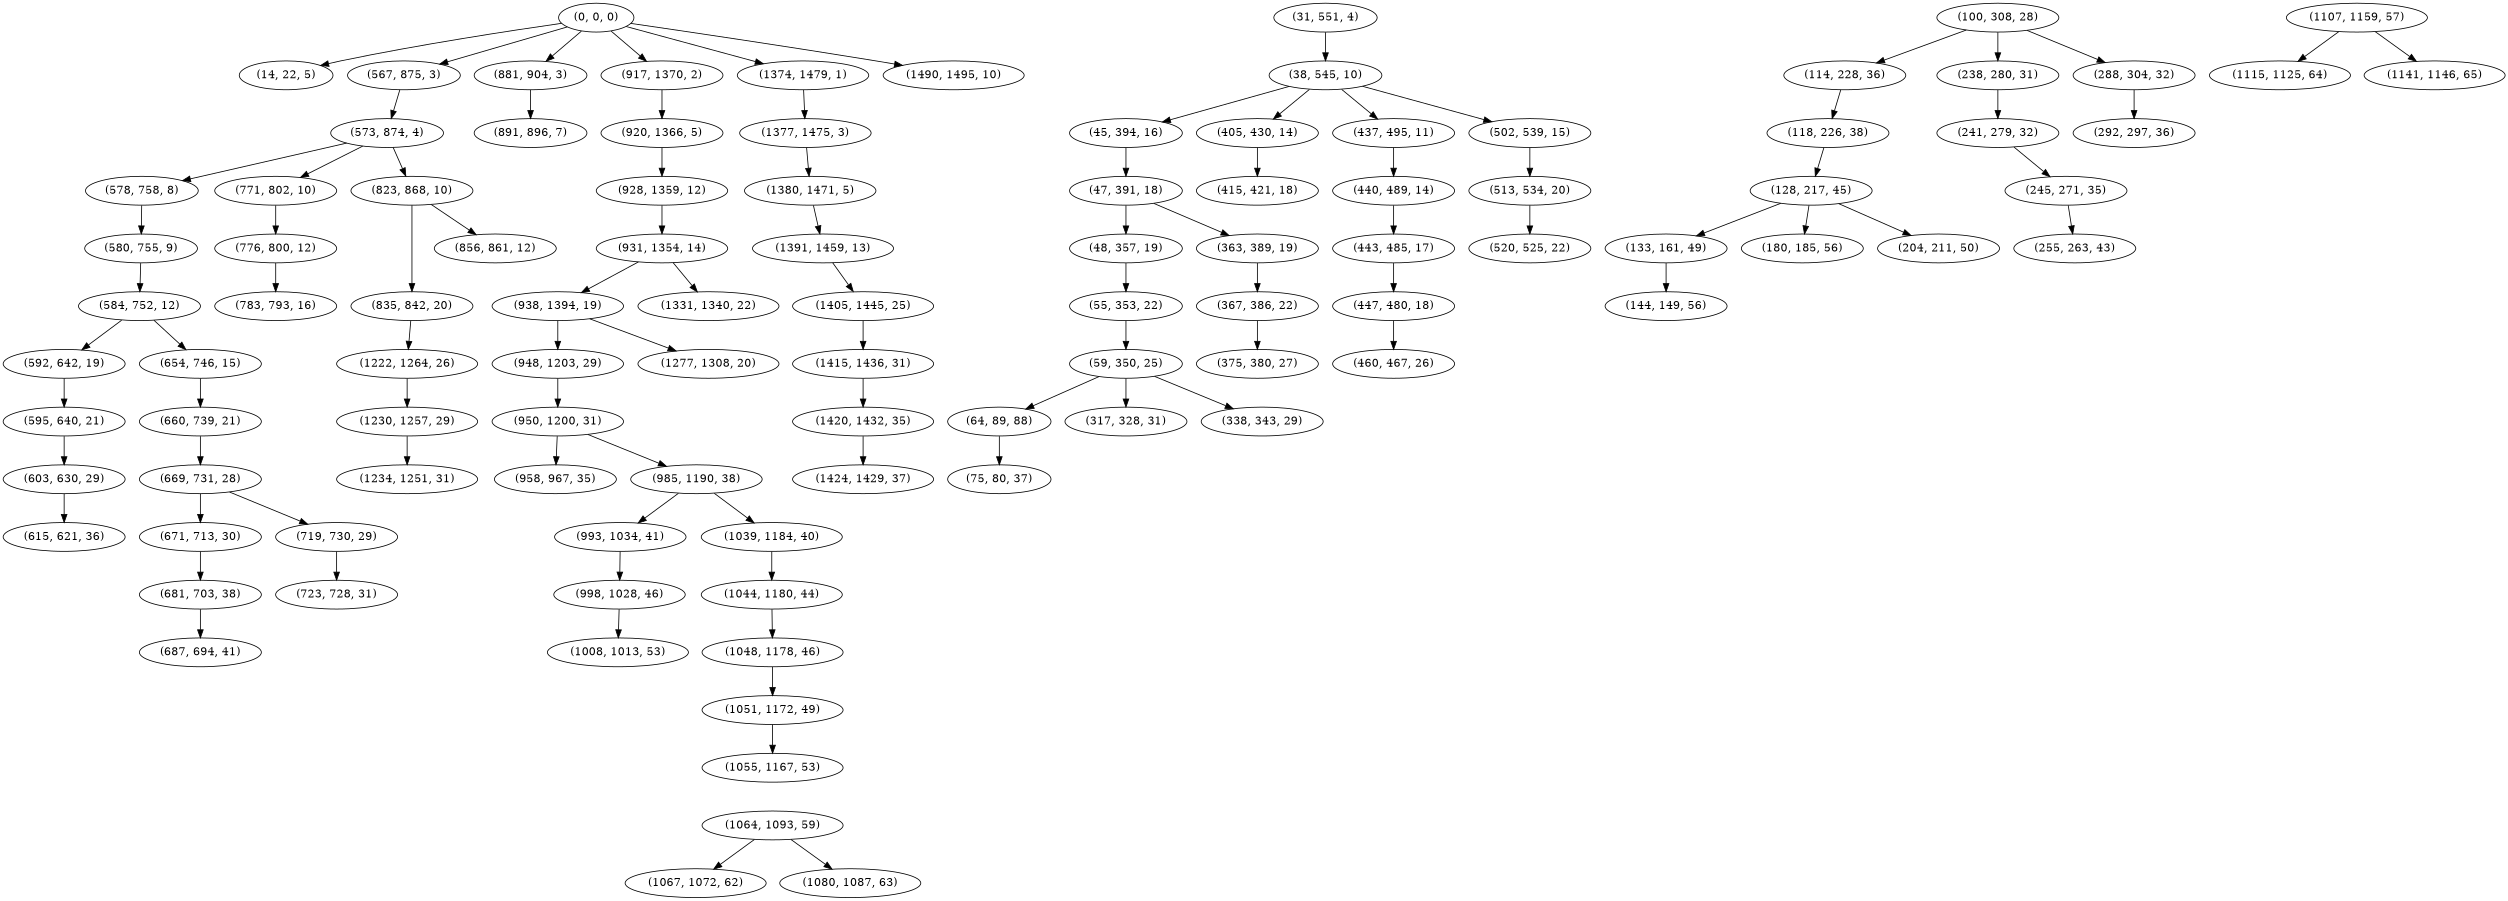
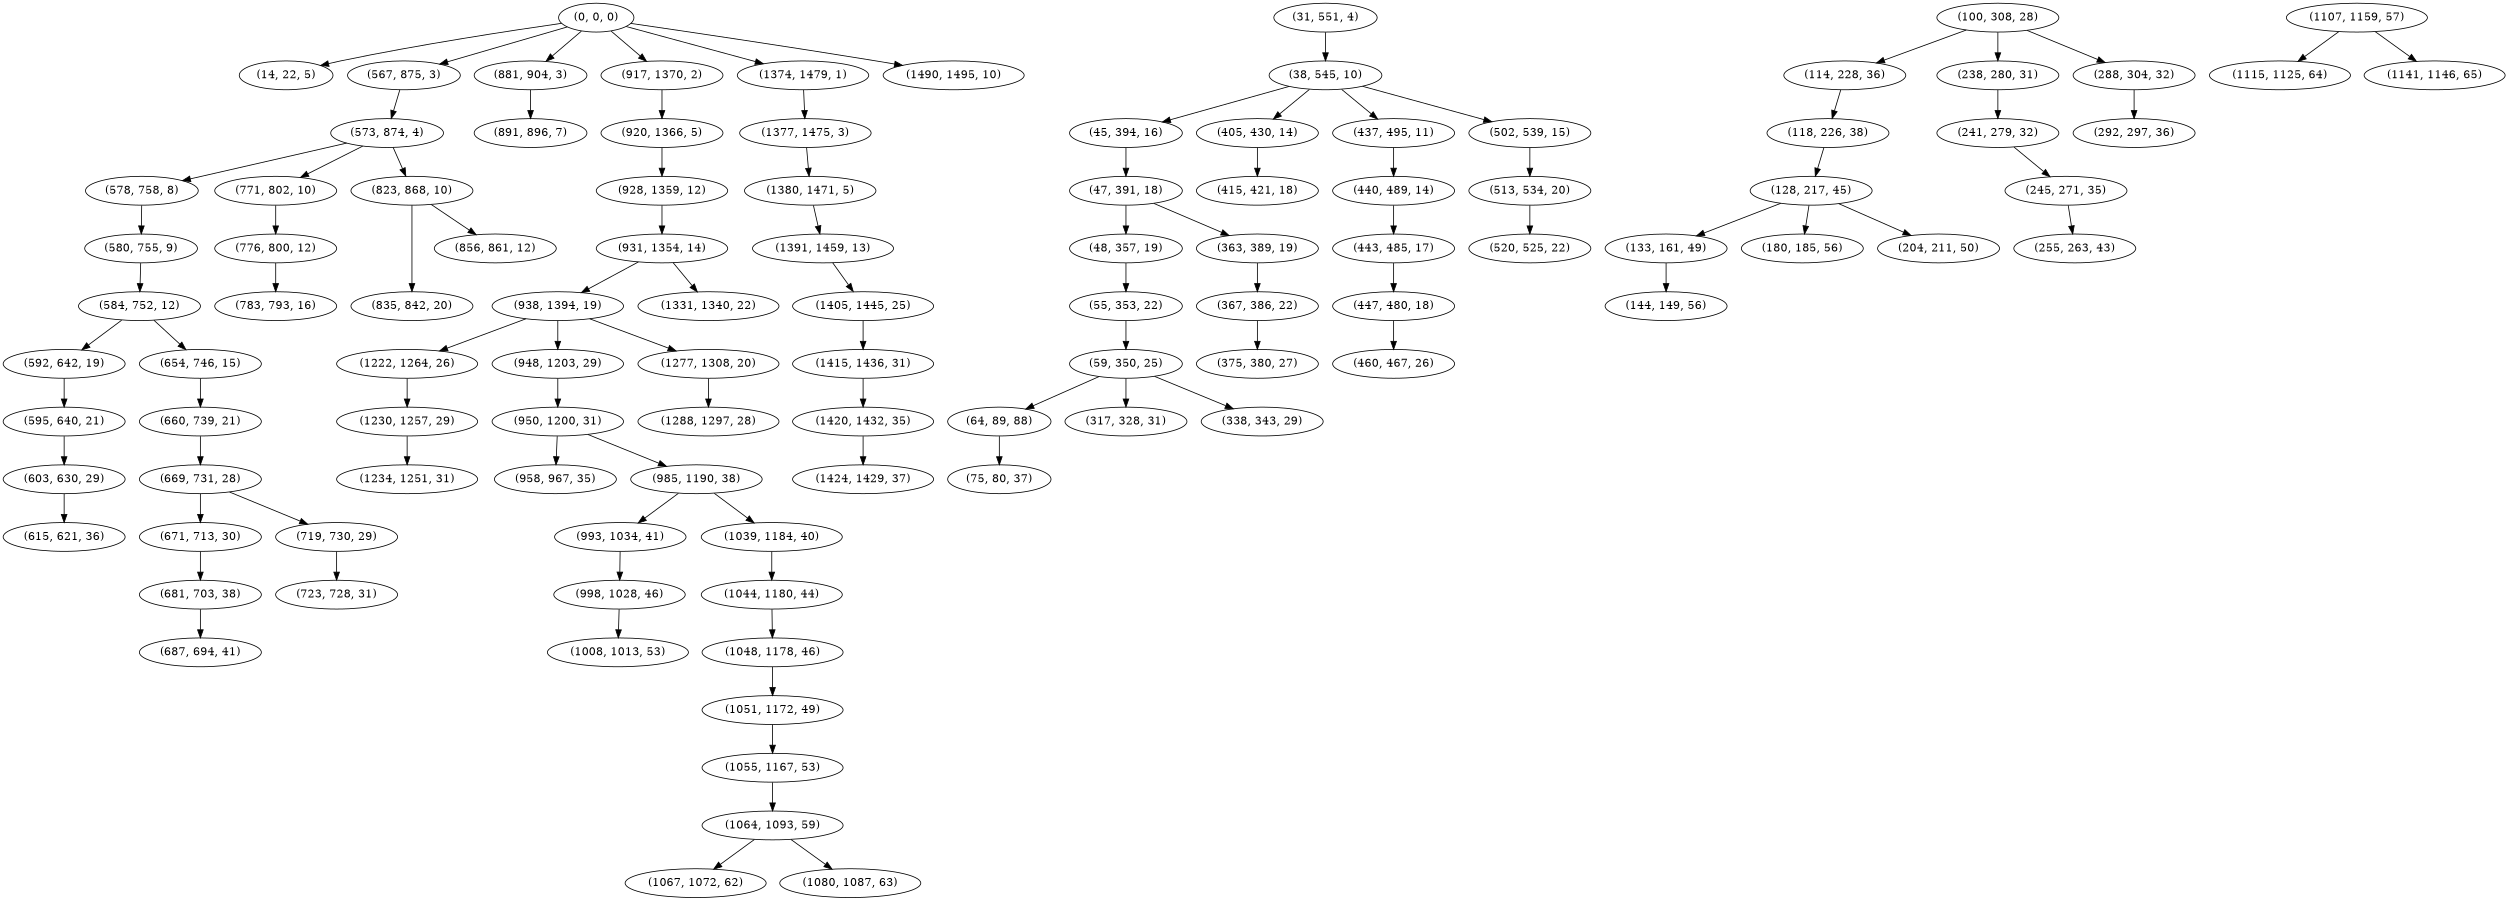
(410, 331) -> (487, 333)
none -> (708, 422)
none -> (773, 793)
